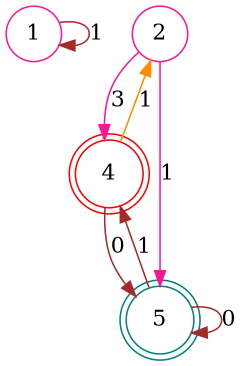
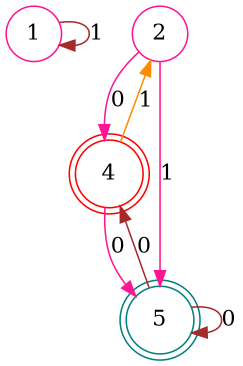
(118, 101) -> (118, 101)
(145, 247) -> (145, 247)
(108, 248) -> (108, 248)
